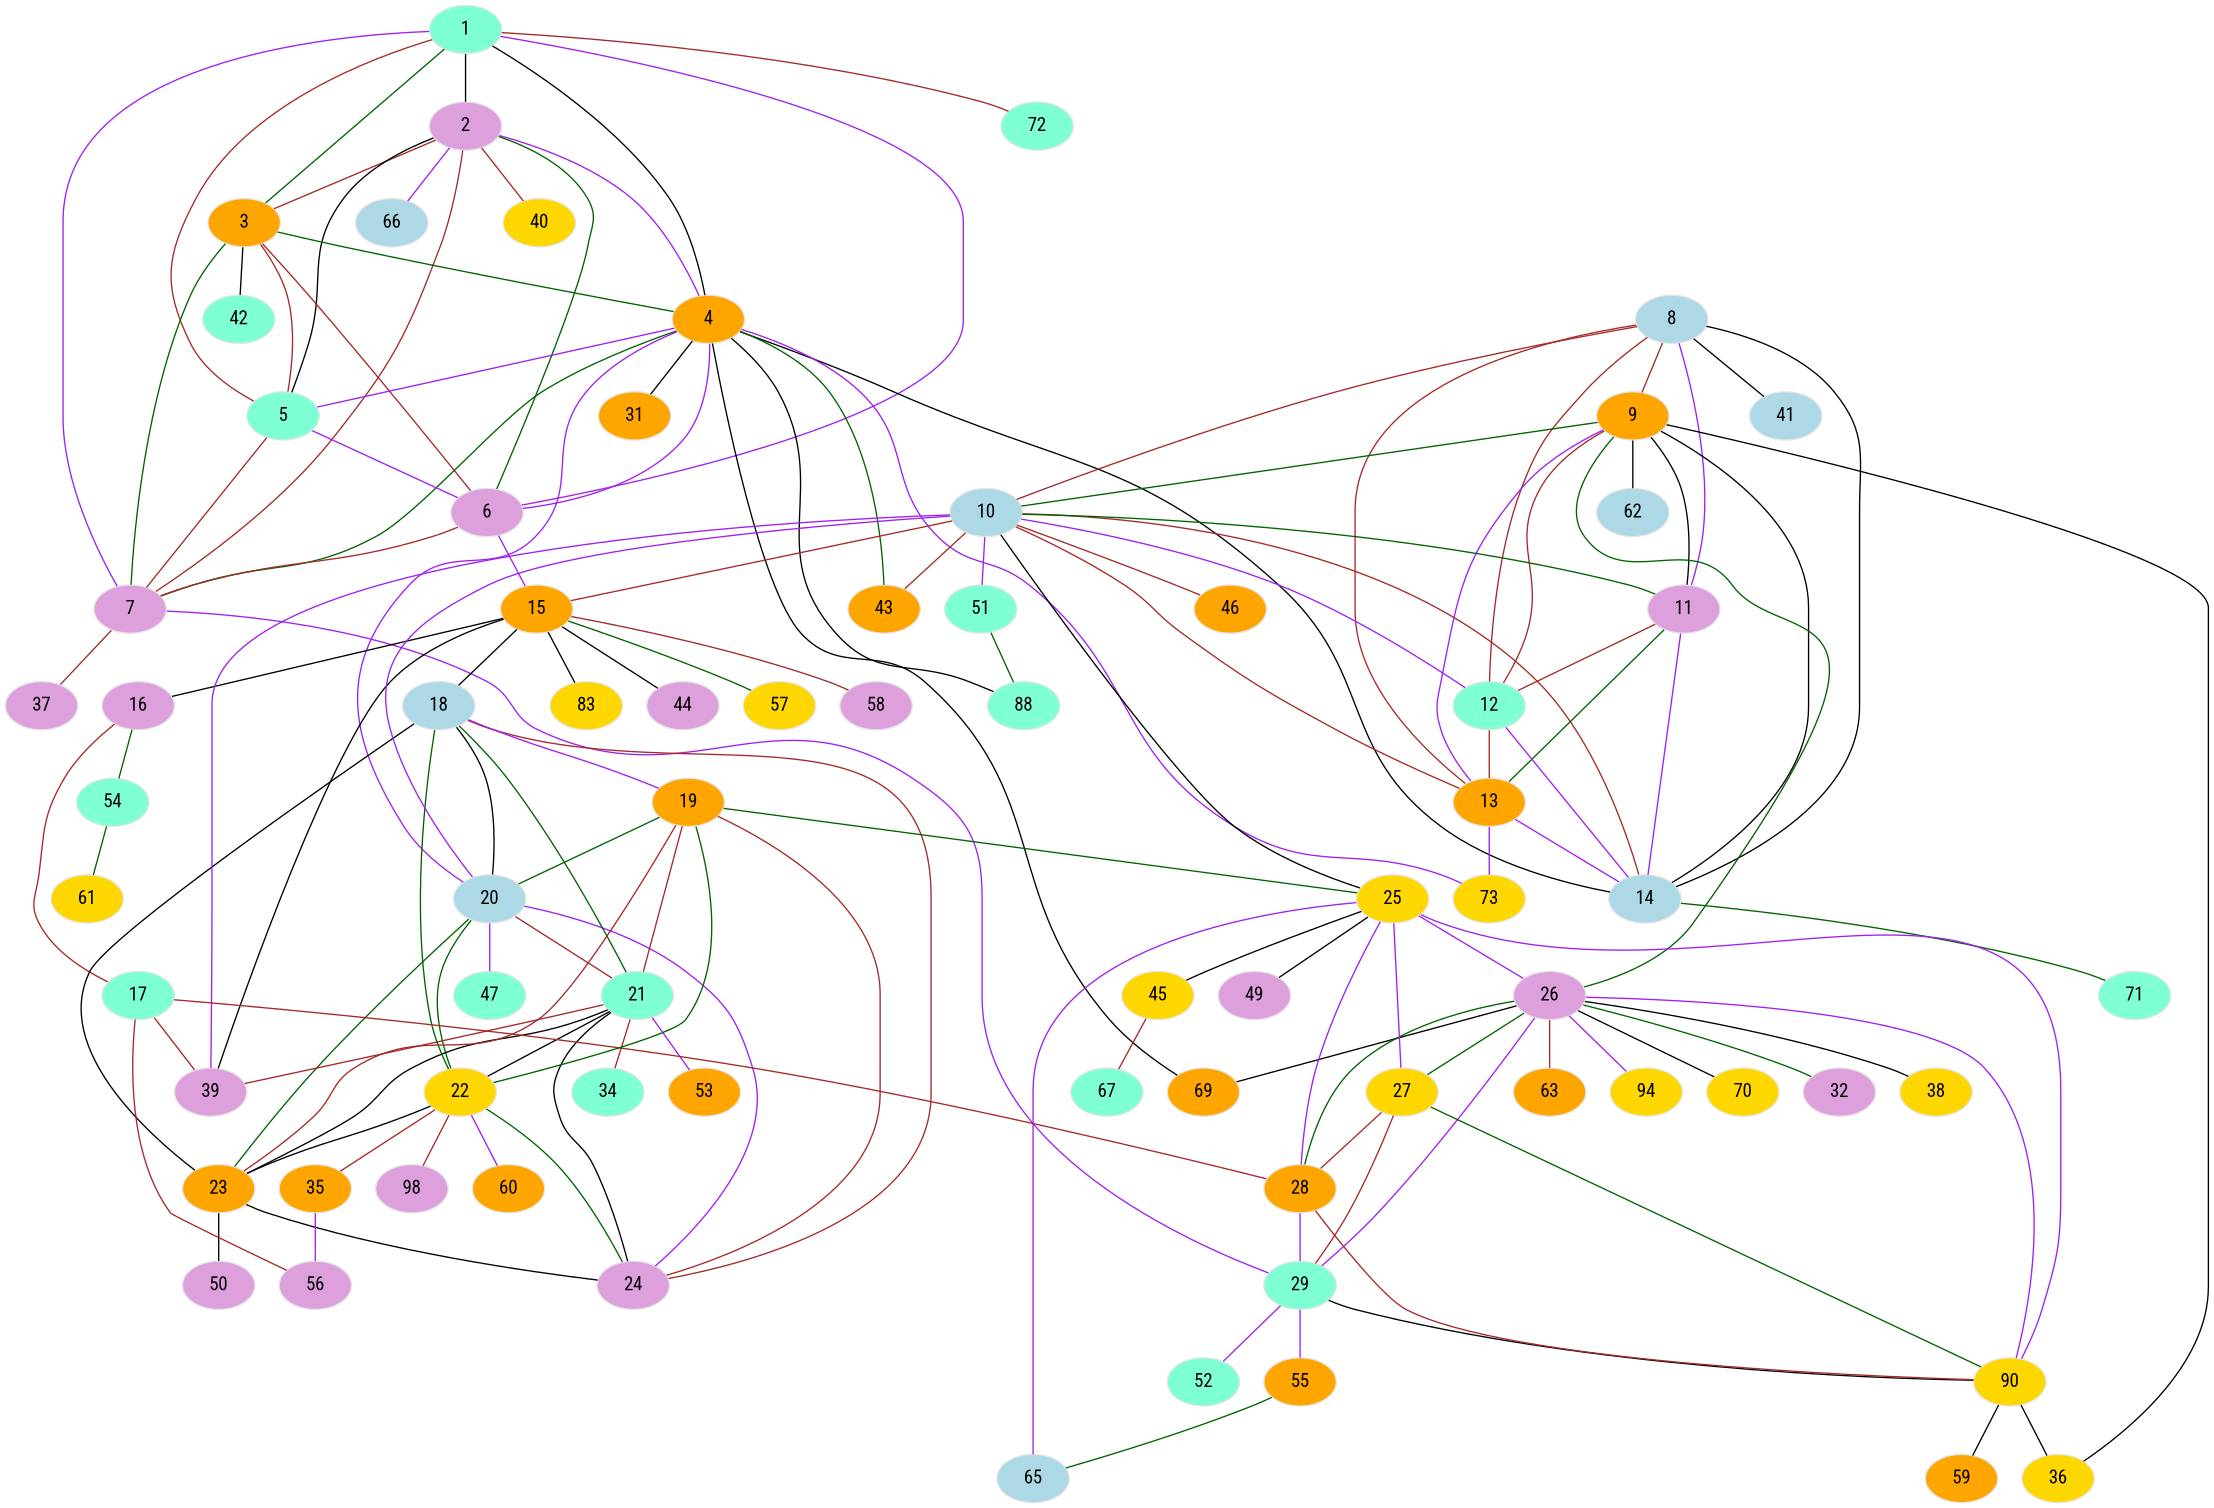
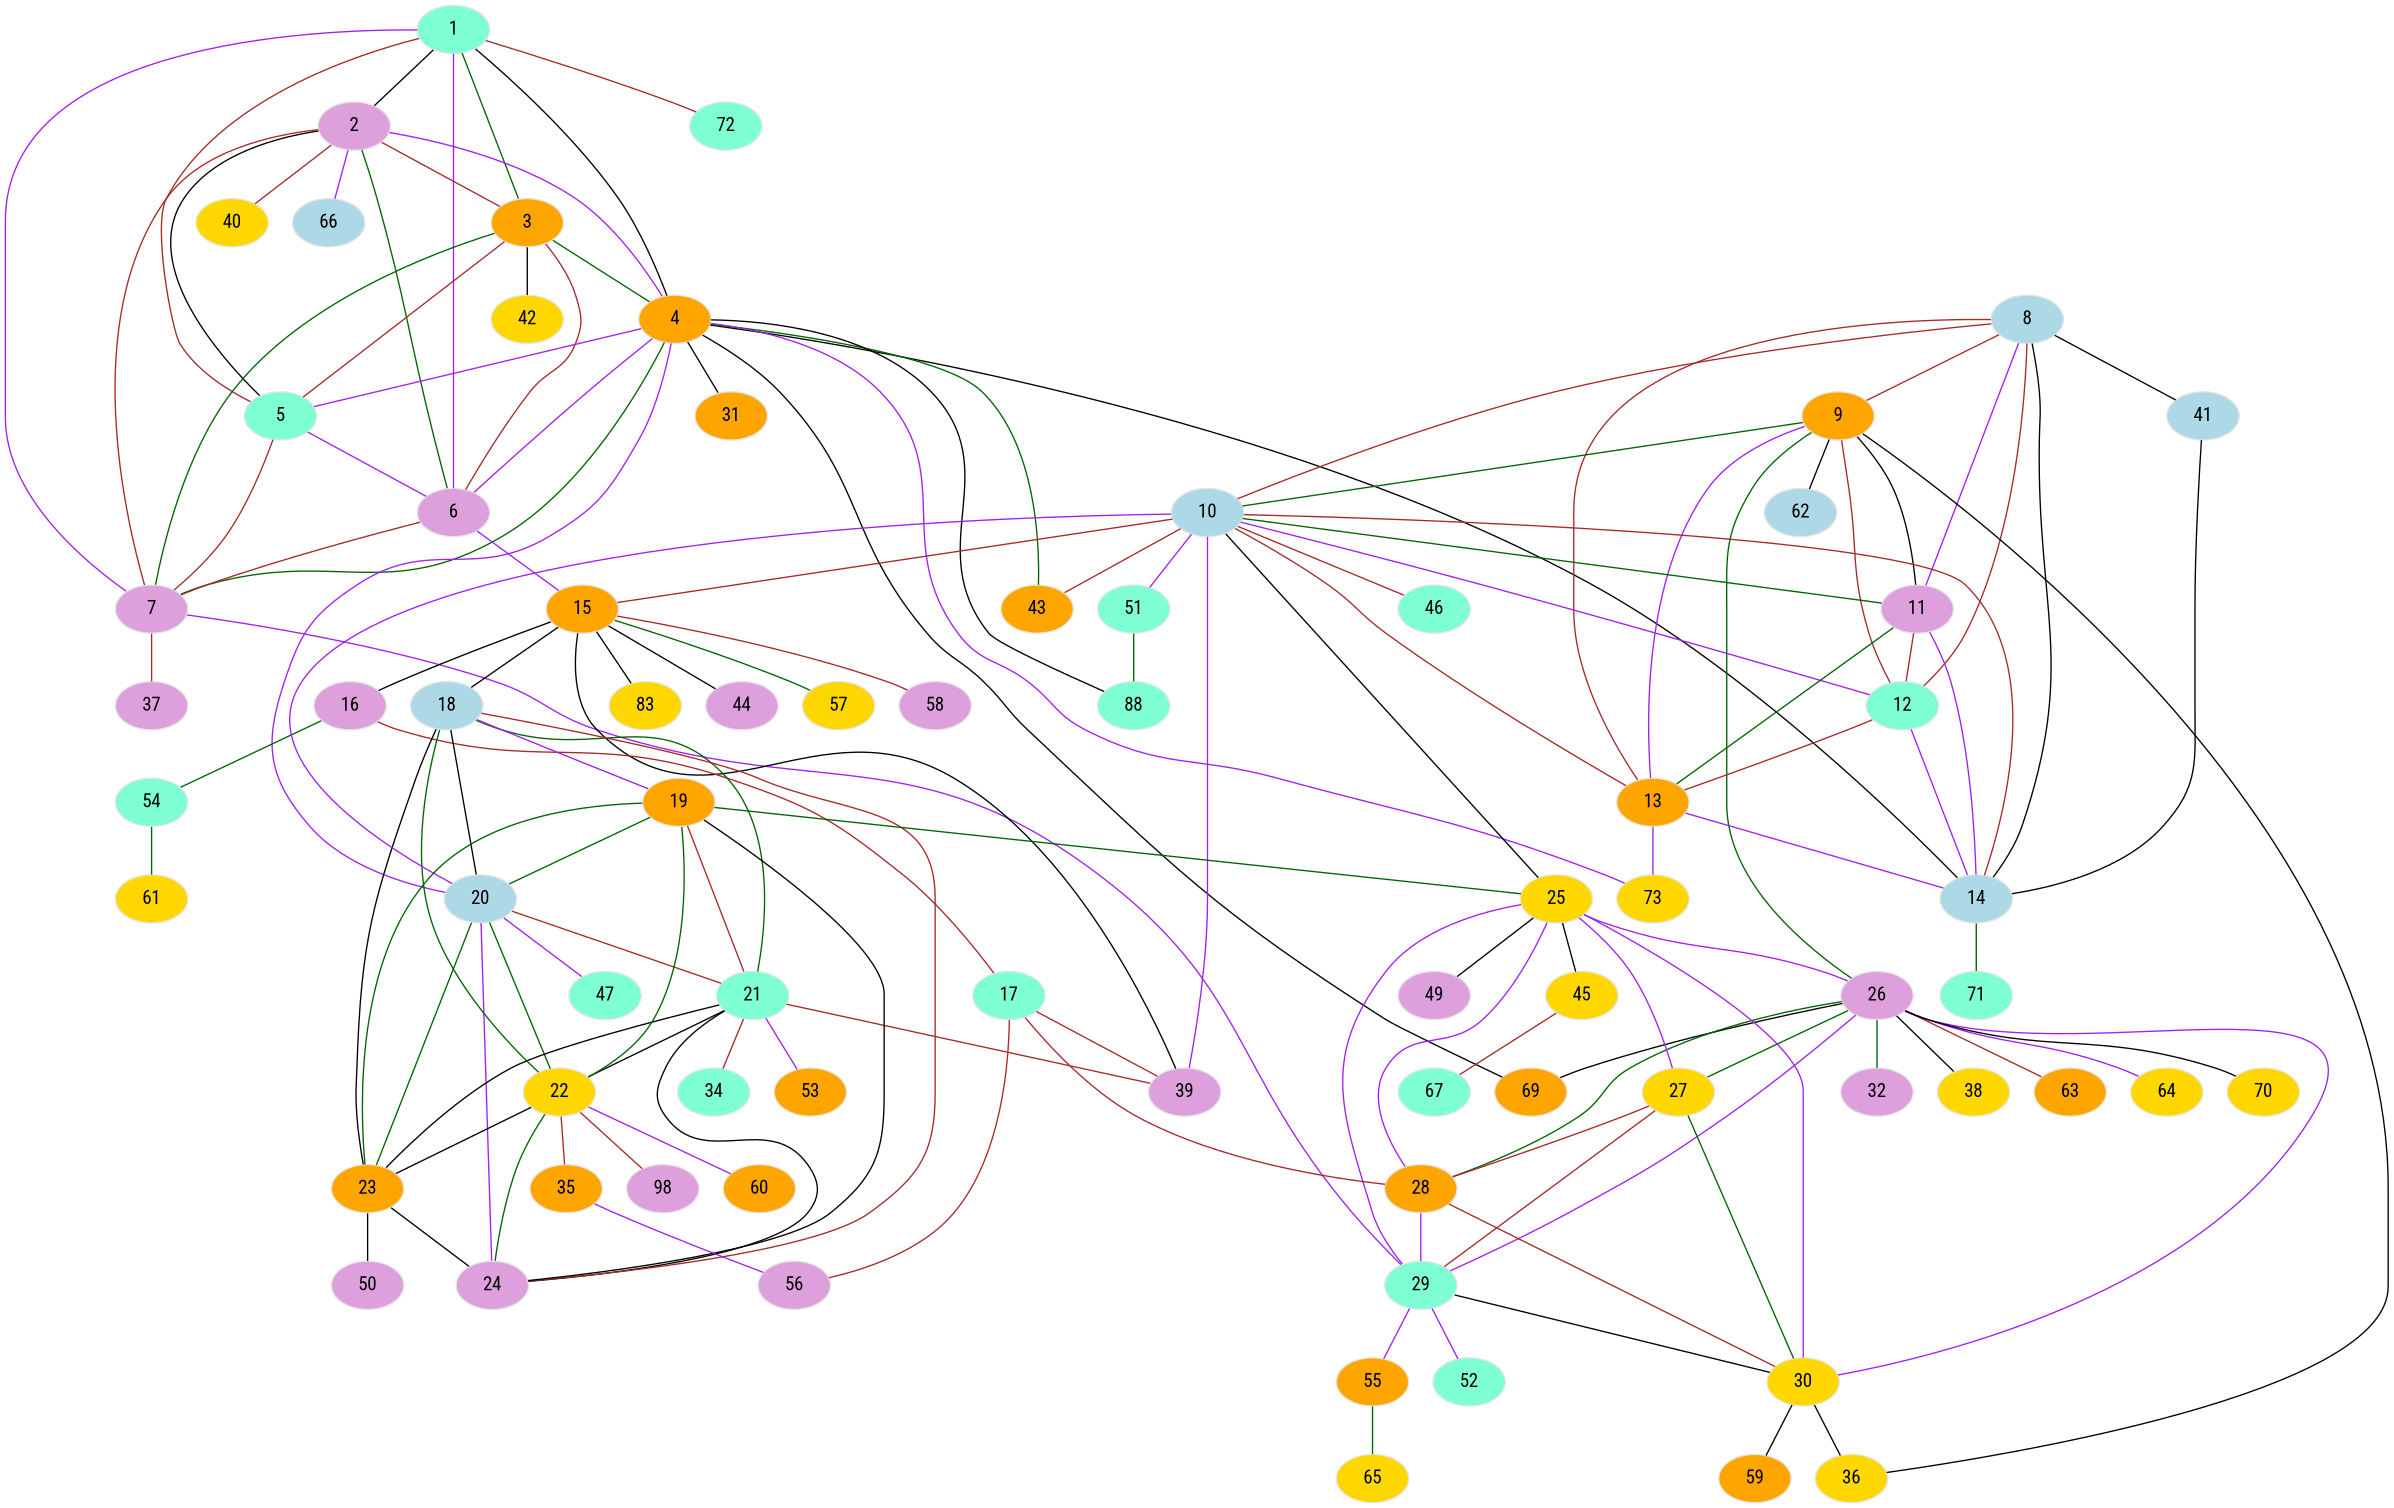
(239, 319) -> (527, 319)
(1230, 609) -> (1434, 609)
(1809, 653) -> (2195, 722)
(553, 1006) -> (409, 906)
(880, 1067) -> (880, 1140)
(1037, 1070) -> (1349, 1042)
(1646, 1092) -> (2167, 1092)
(2010, 1382) -> (1803, 1382)
(1033, 1479) -> (1373, 1479)
